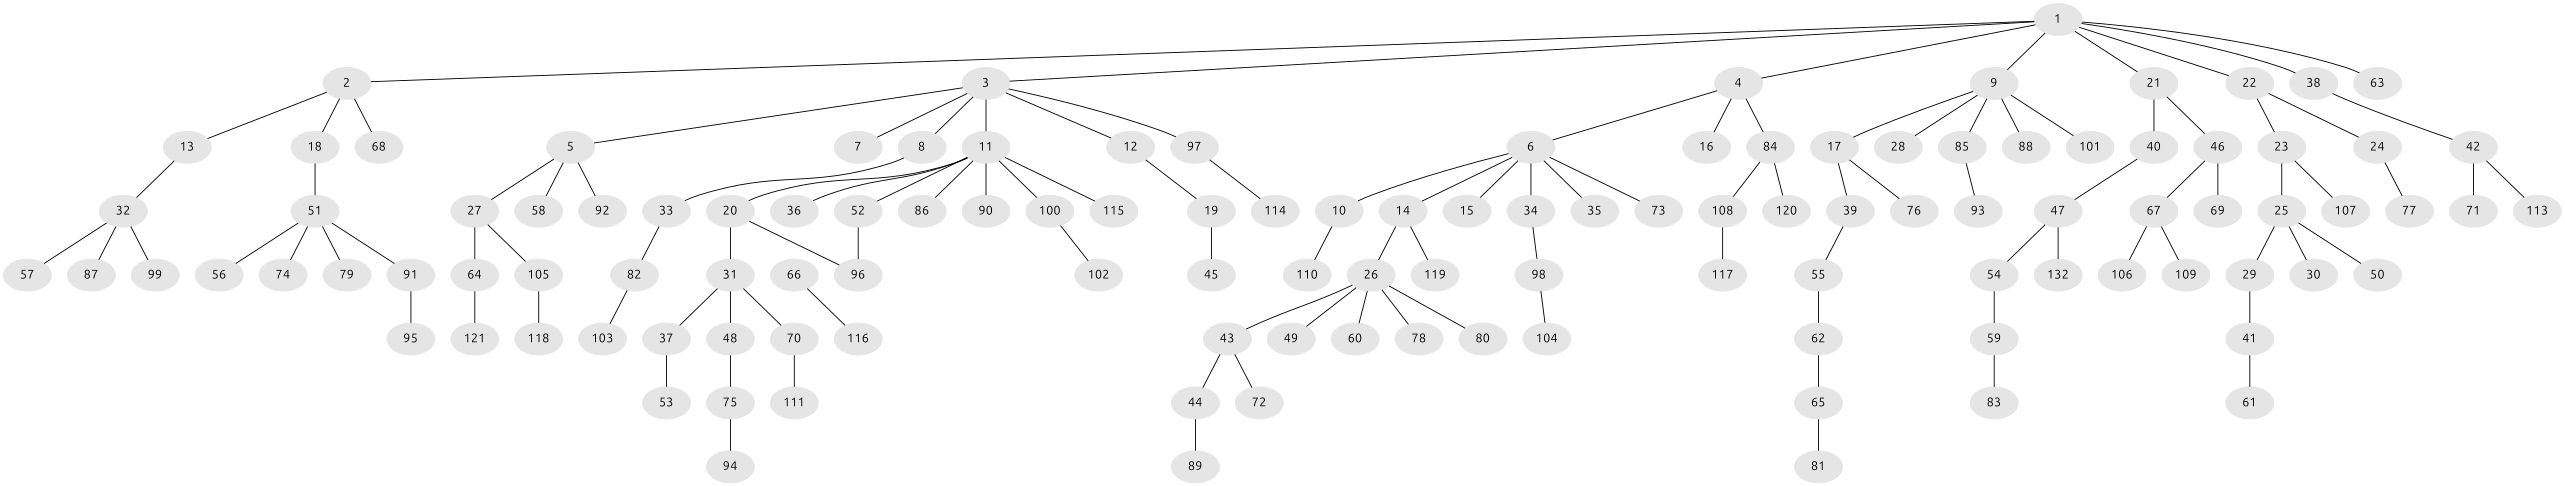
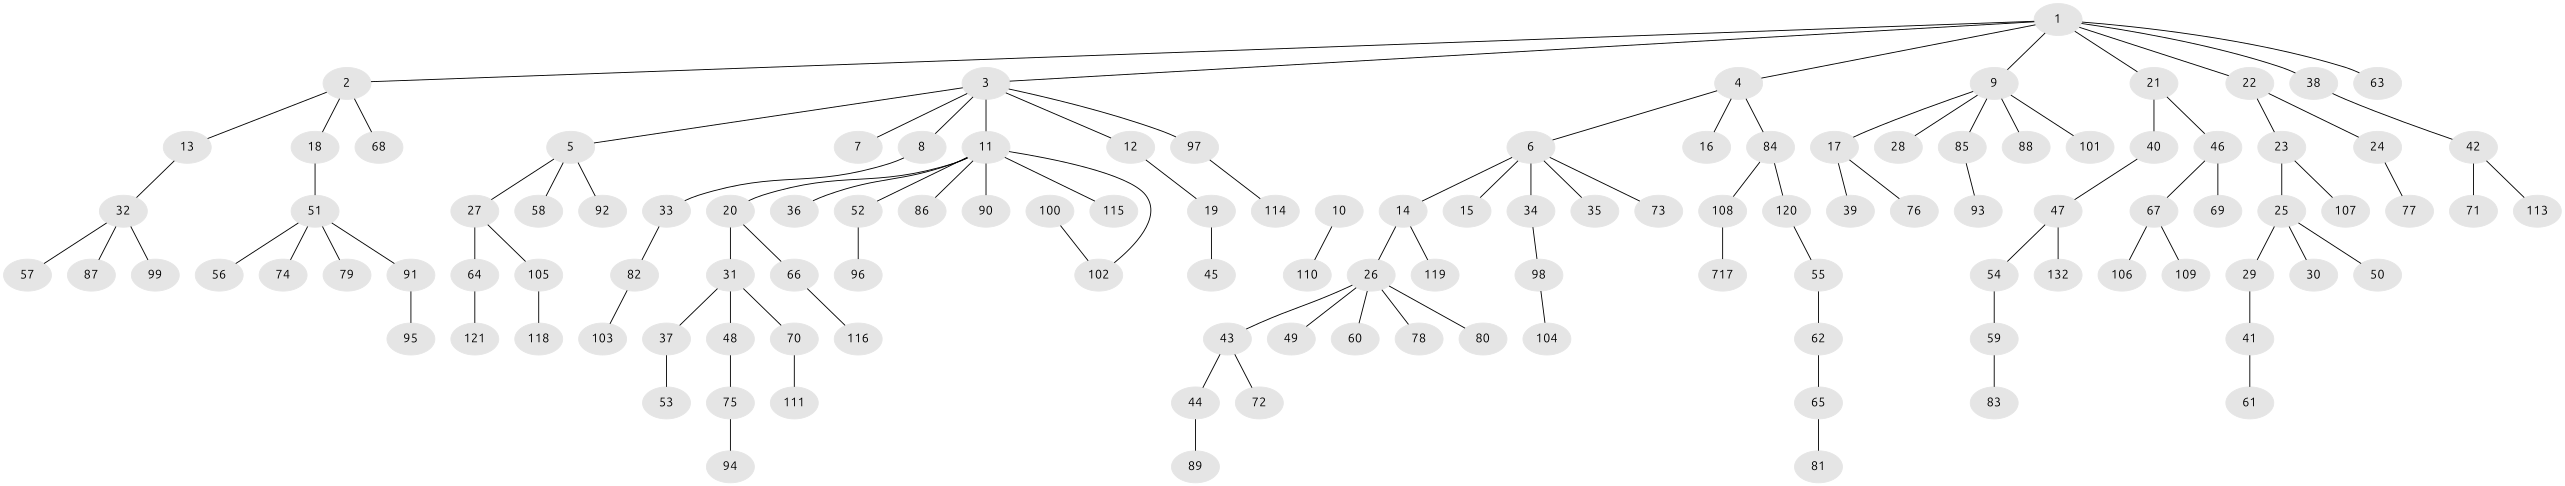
(1432, 175) -> none
(1018, 179) -> (1119, 179)
(794, 243) -> (762, 243)
(1834, 243) -> (1803, 243)
(1723, 275) -> (1723, 275)
